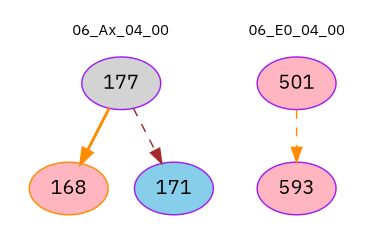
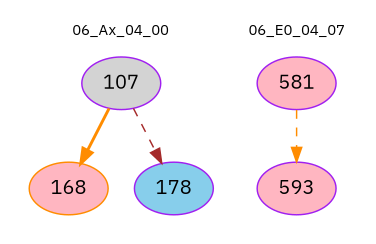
(297, 31) -> (297, 31)
(121, 83) -> (121, 83)
(297, 83) -> (297, 83)
(174, 188) -> (174, 188)
